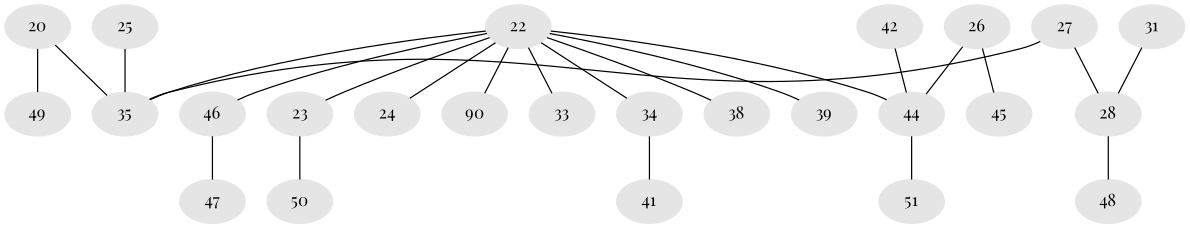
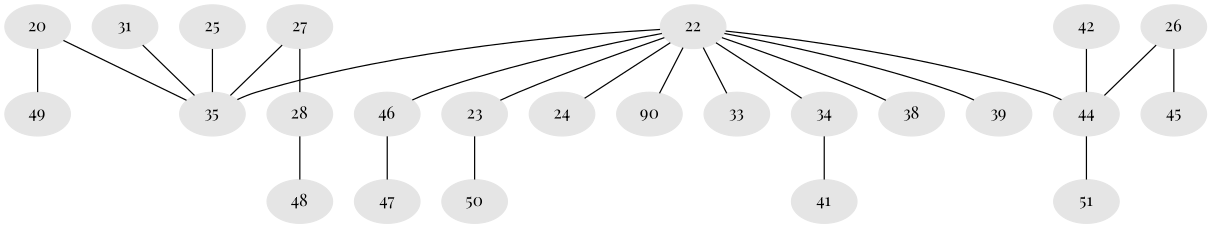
(1130, 70) -> (169, 70)
